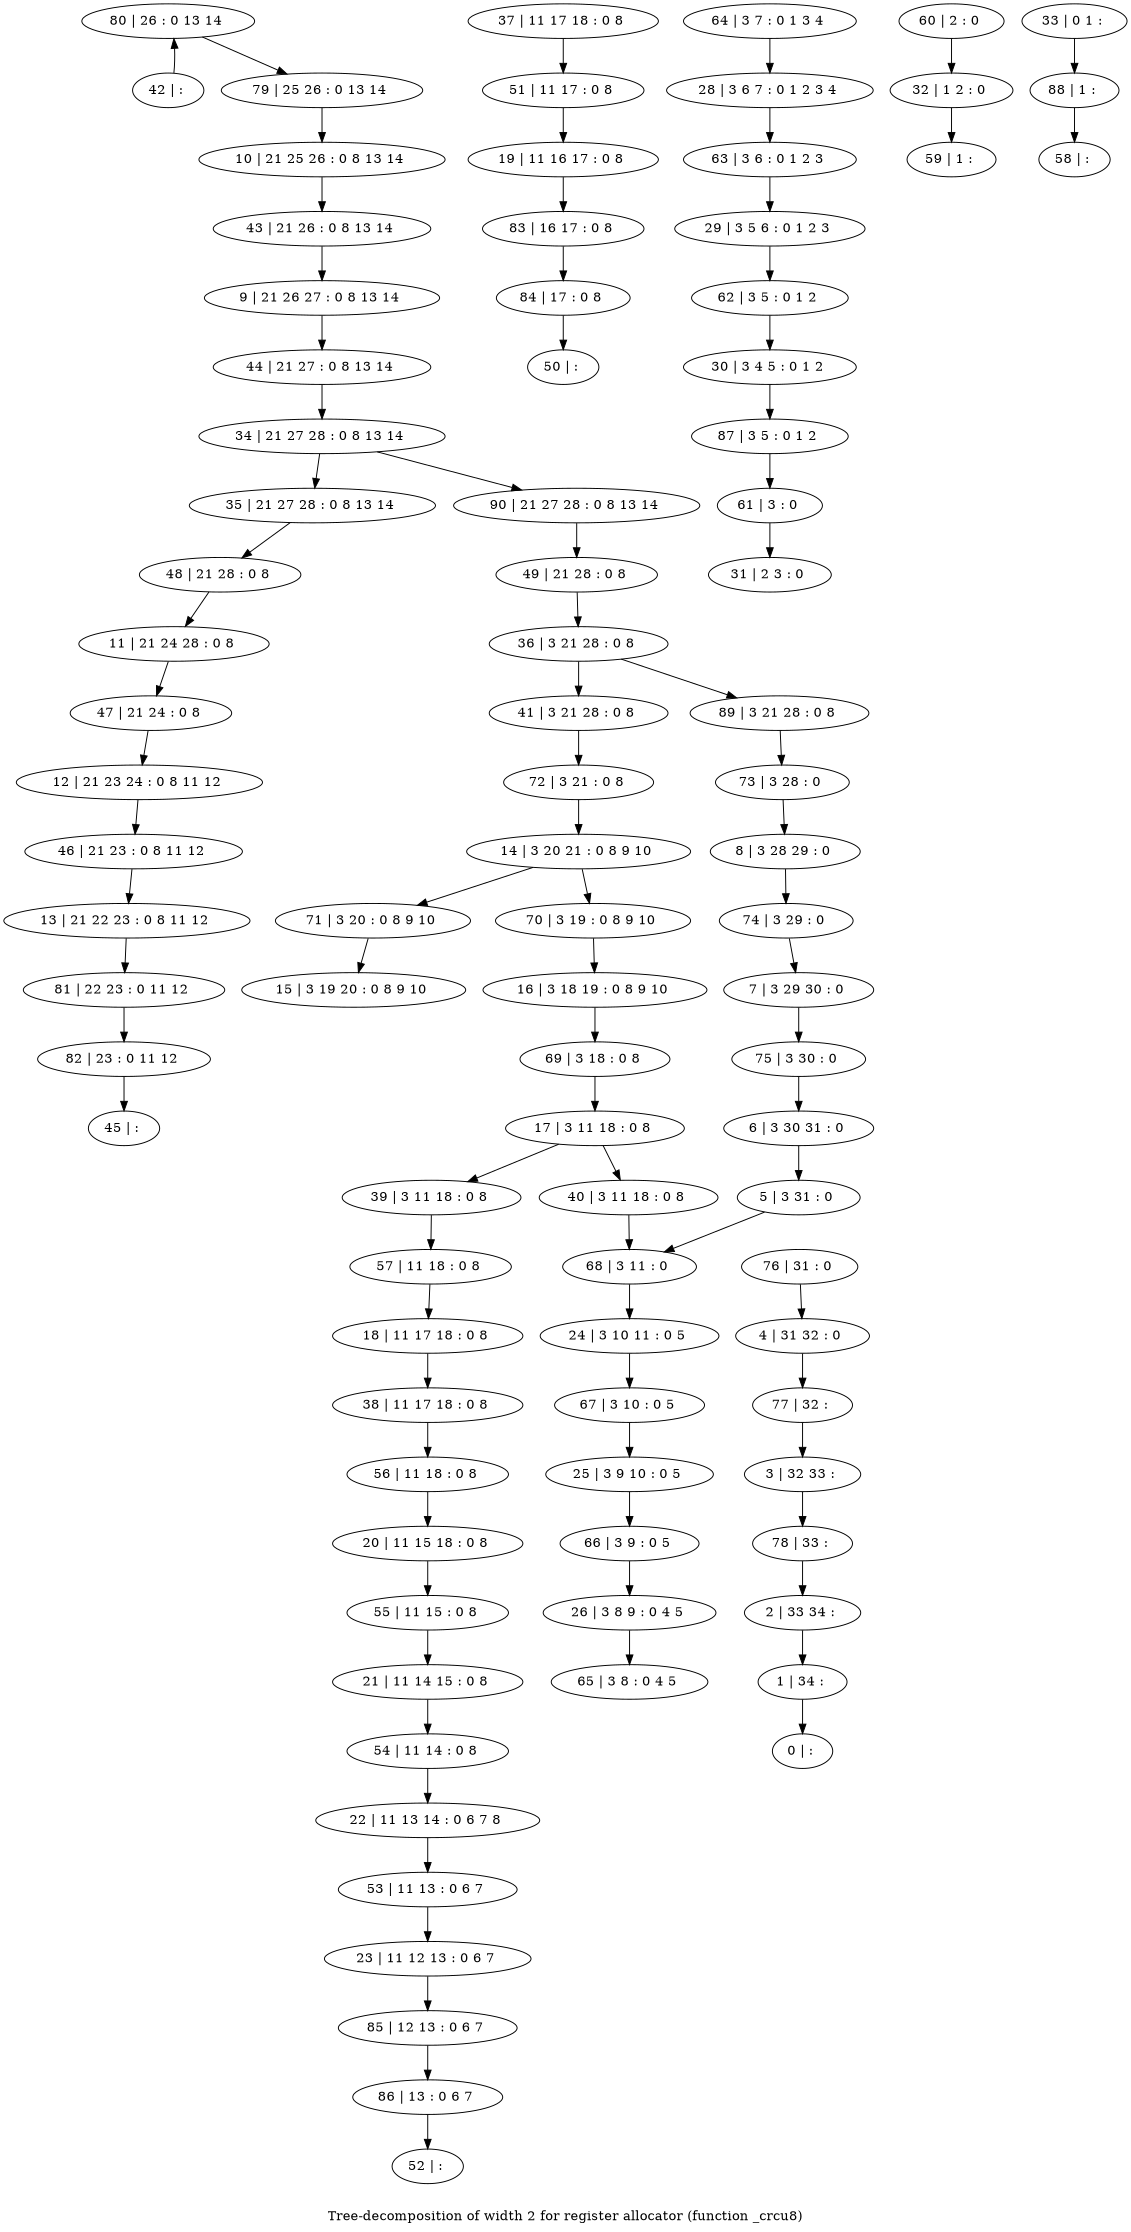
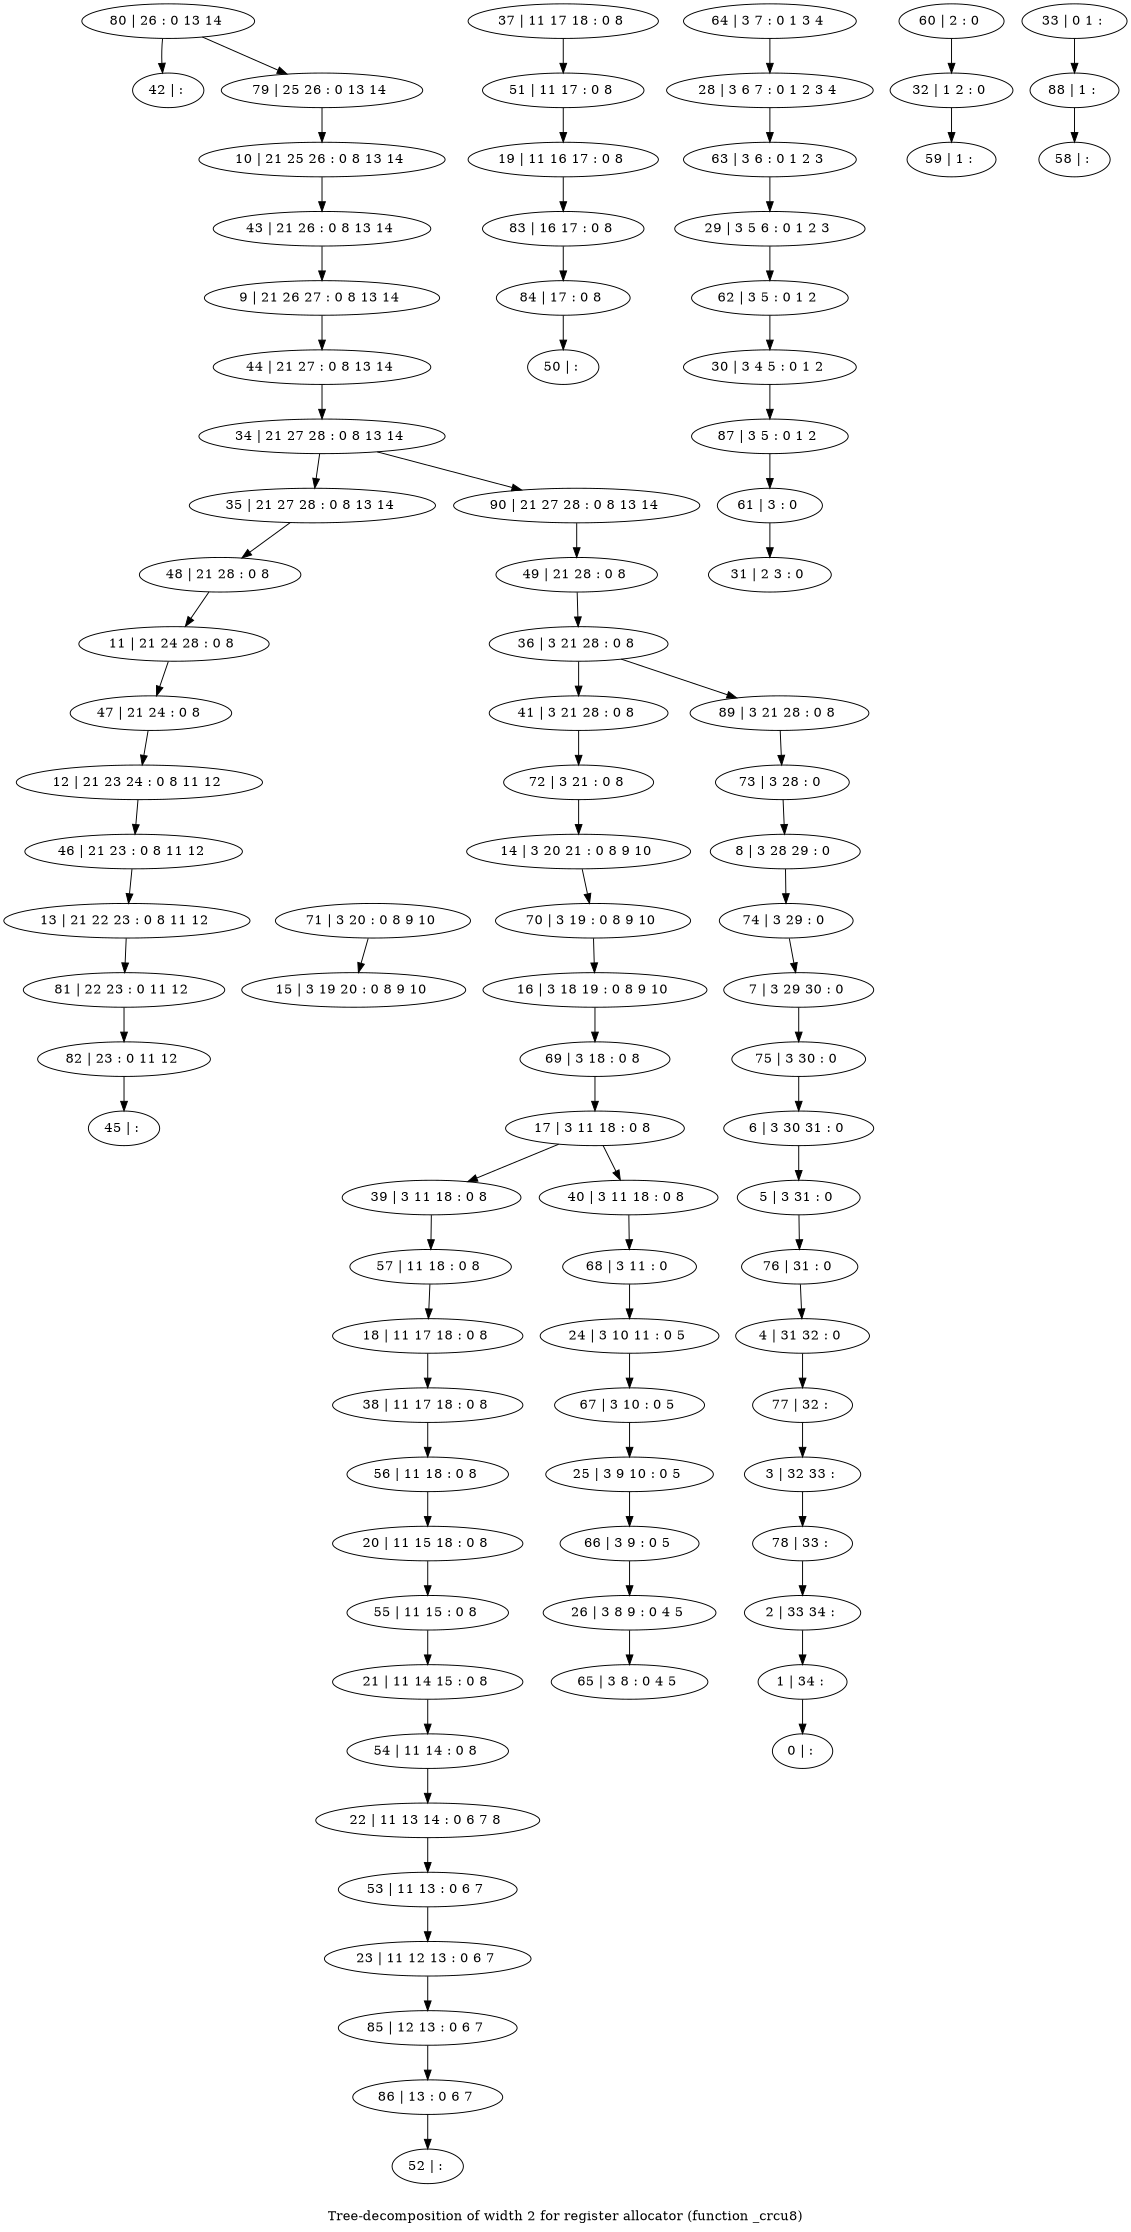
(175, 61) -> (162, 51)
(480, 885) -> none
(719, 1230) -> (799, 1227)
